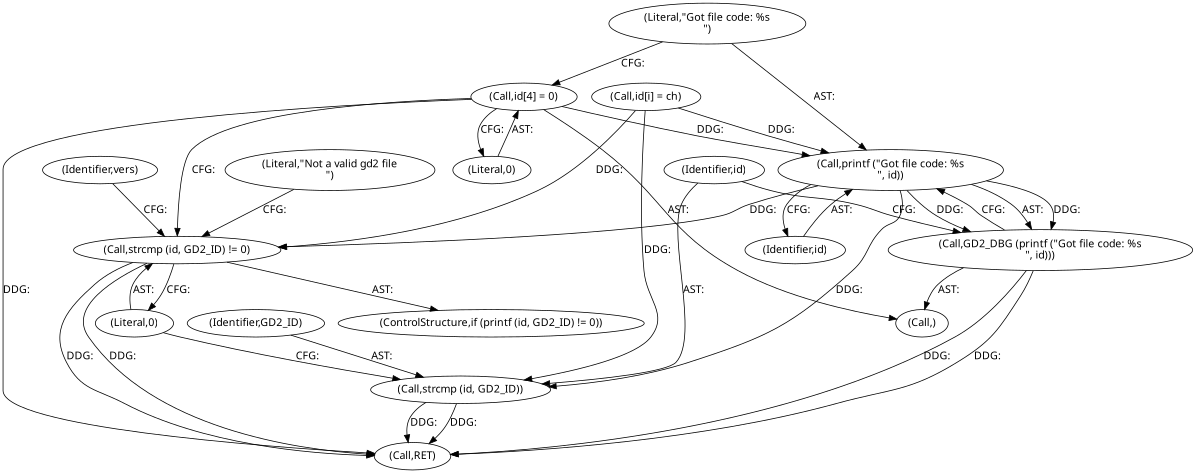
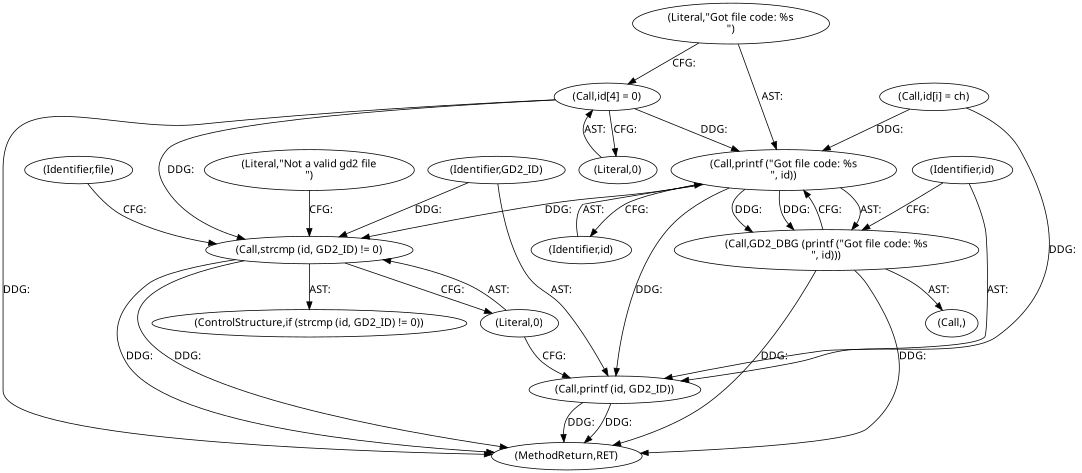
(100, 170) -> (79, 170)
(205, 170) -> (183, 170)
(476, 214) -> (407, 208)
(699, 244) -> none
(491, 323) -> (309, 323)
(461, 390) -> (615, 390)
(412, 456) -> (567, 456)
